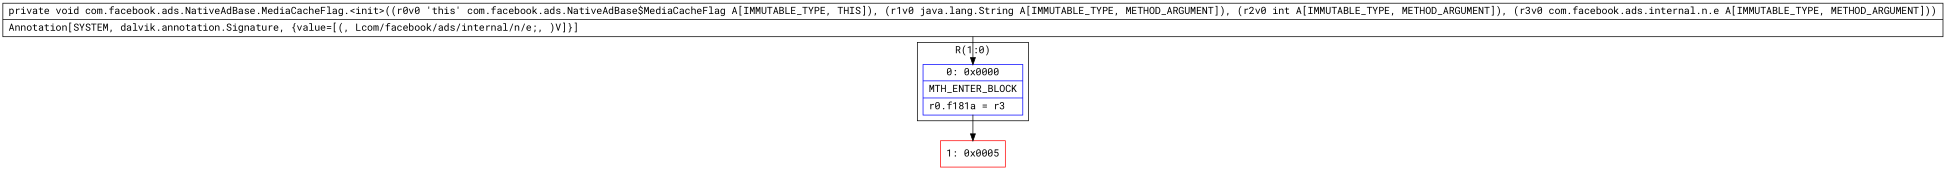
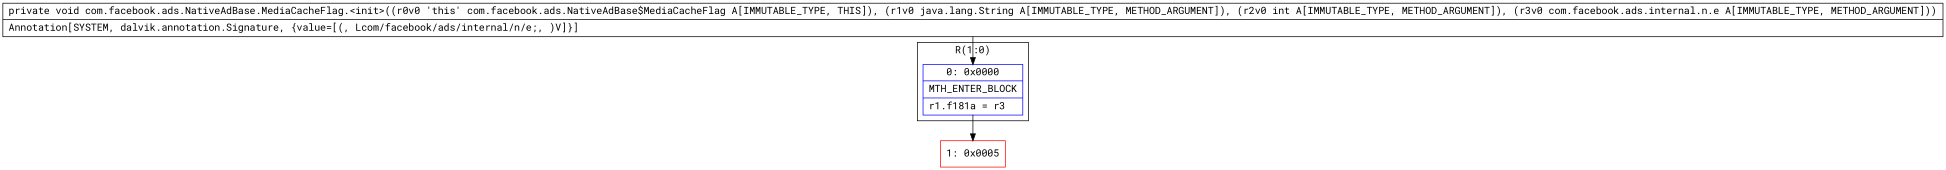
(967, 106) -> (967, 106)
